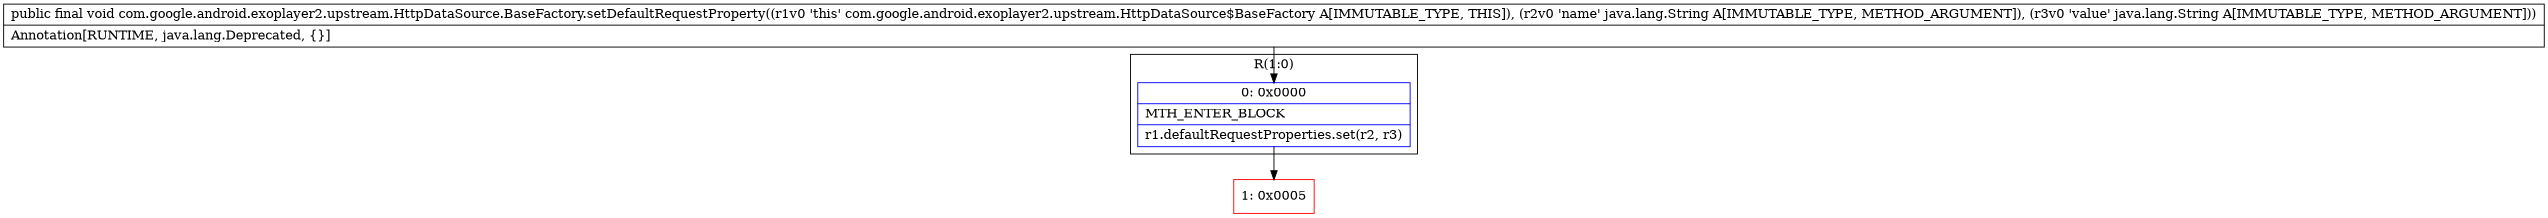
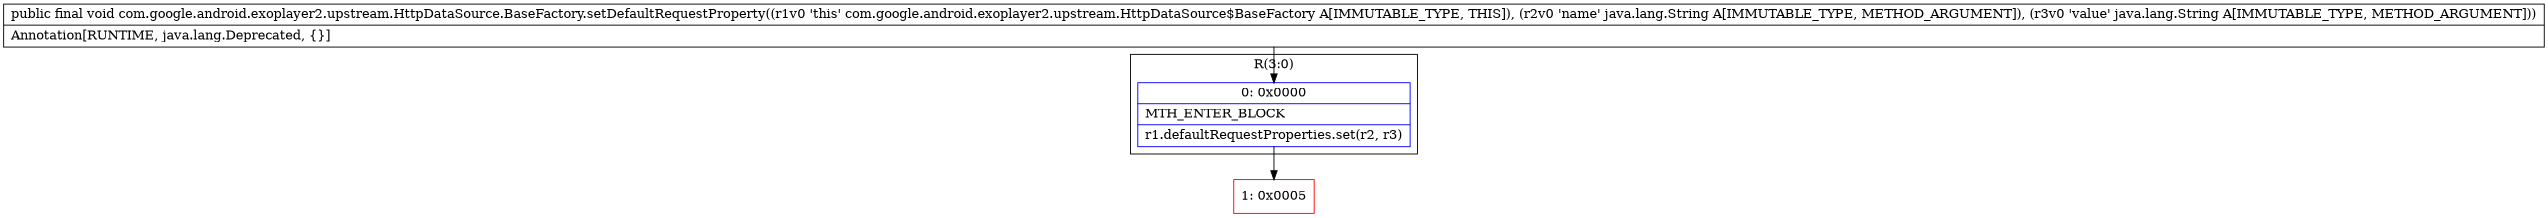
(1274, 65) -> (1274, 65)
